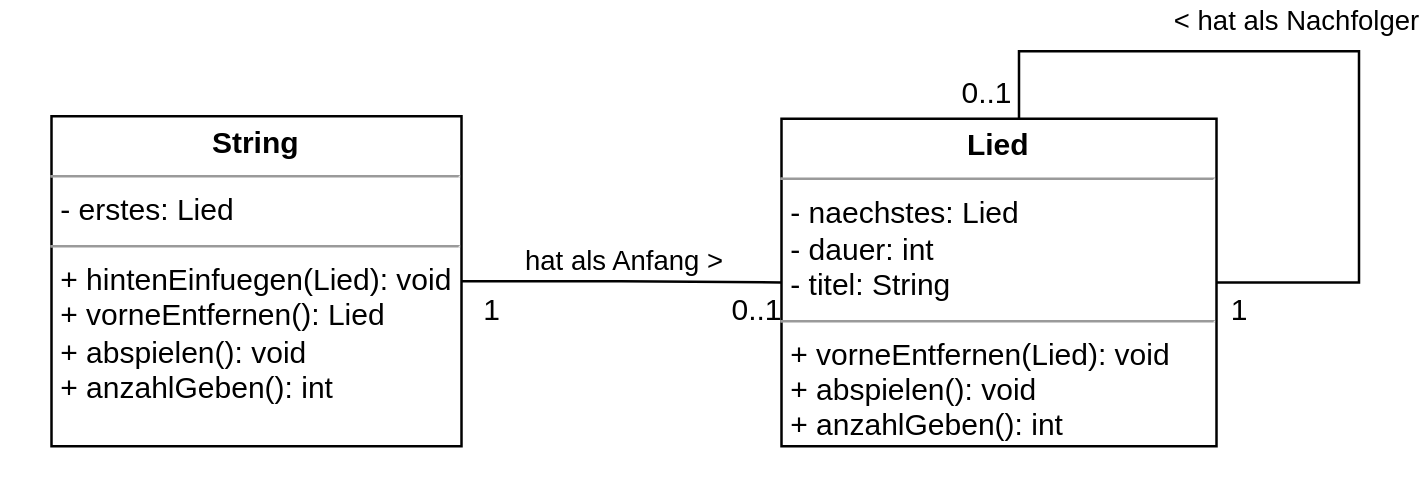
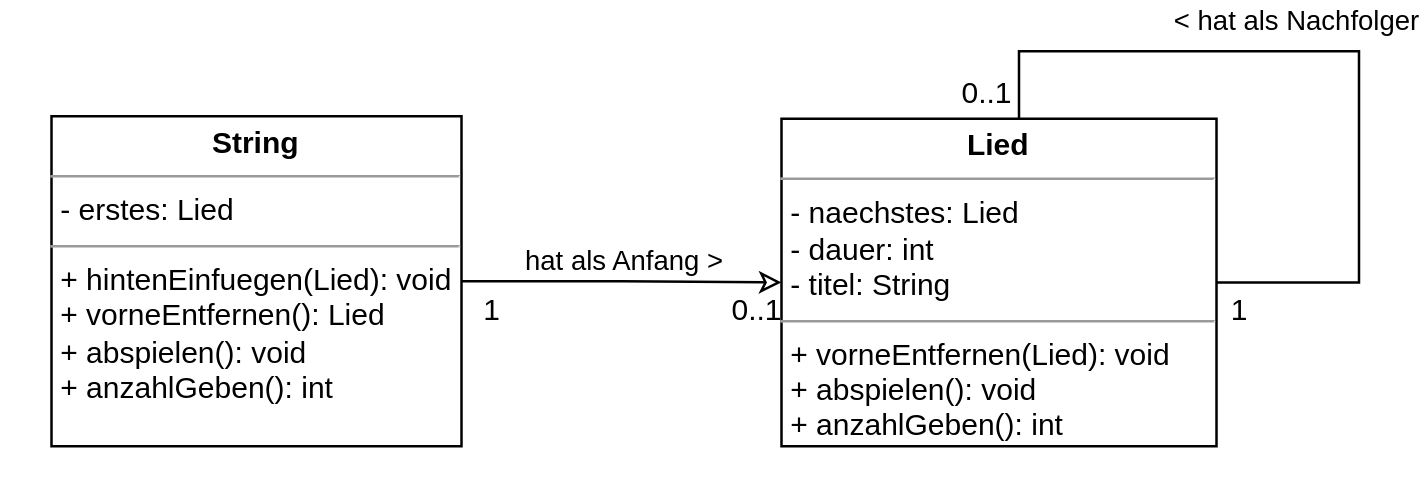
(770, 282) -> (763, 282)
